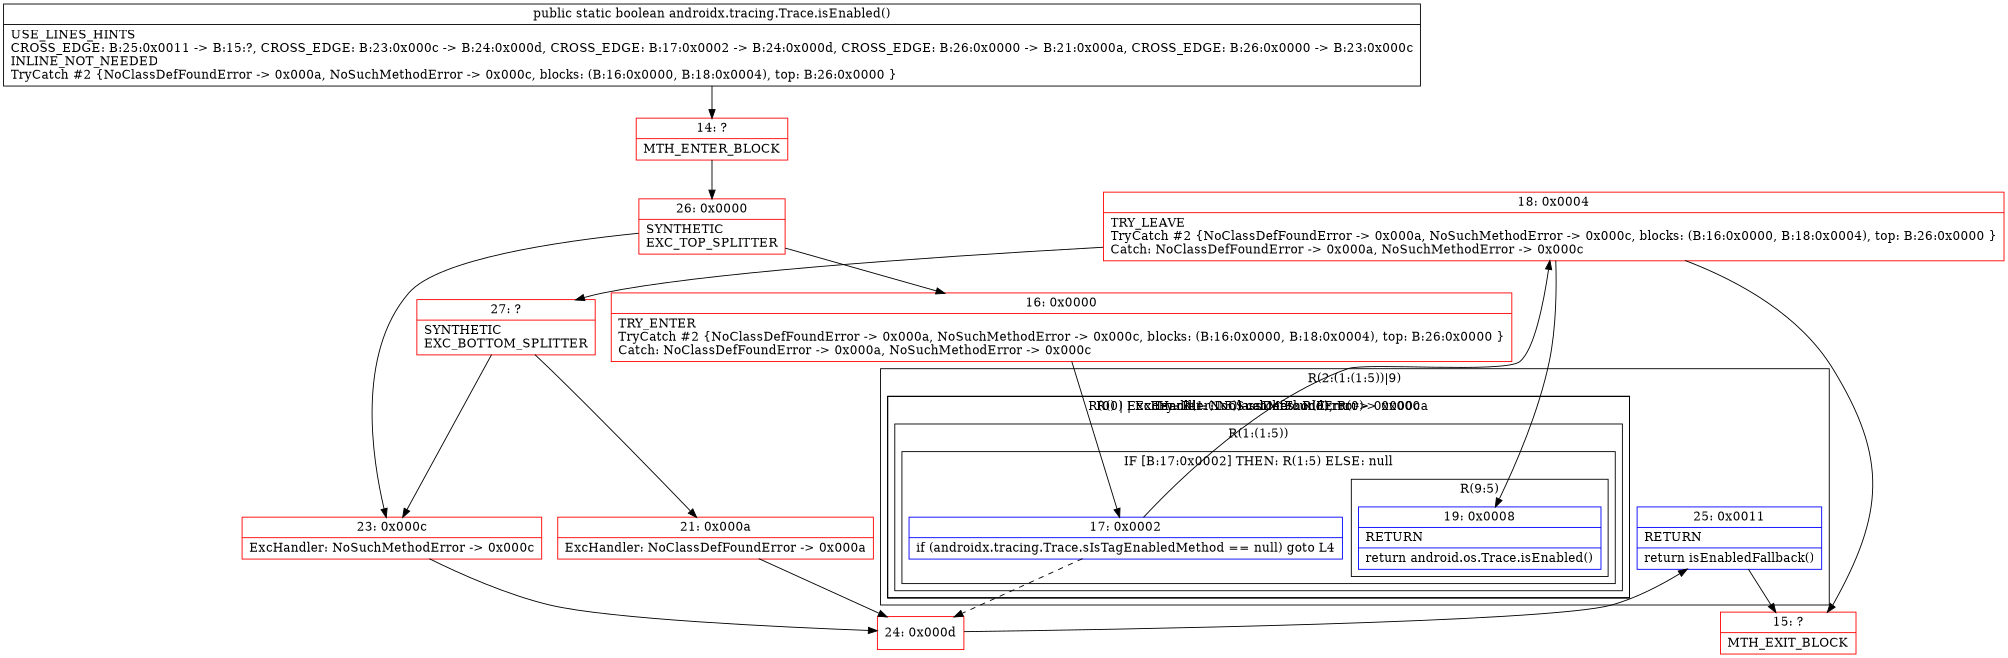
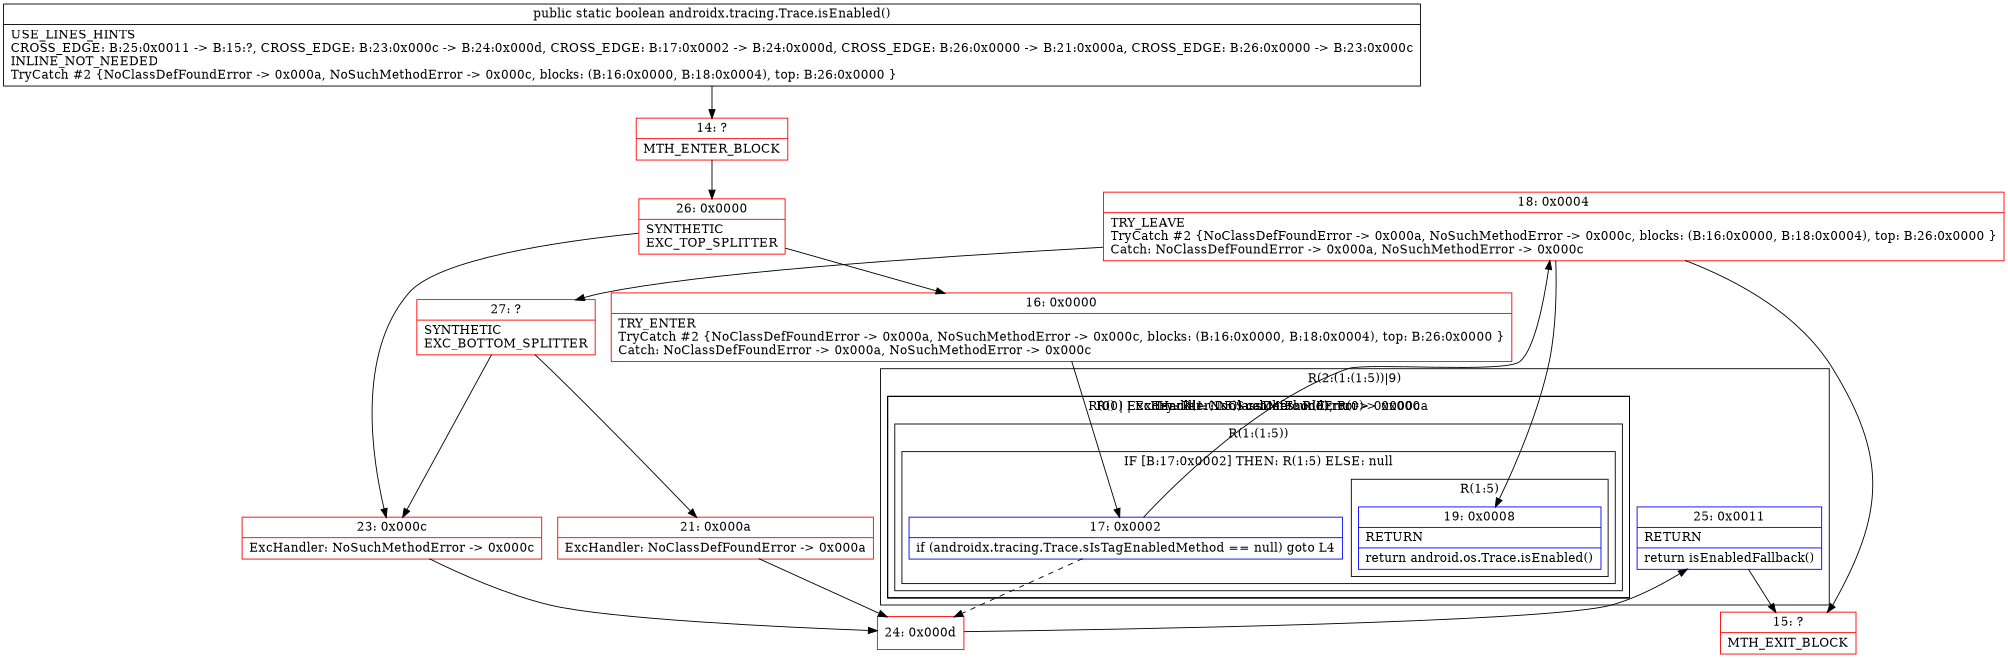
(1480, 490) -> (1480, 490)
